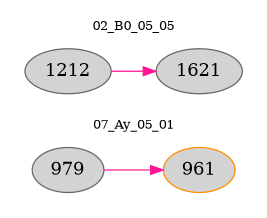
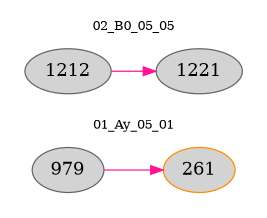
(199, 71) -> (199, 71)
(134, 126) -> (134, 126)
(199, 170) -> (199, 170)
